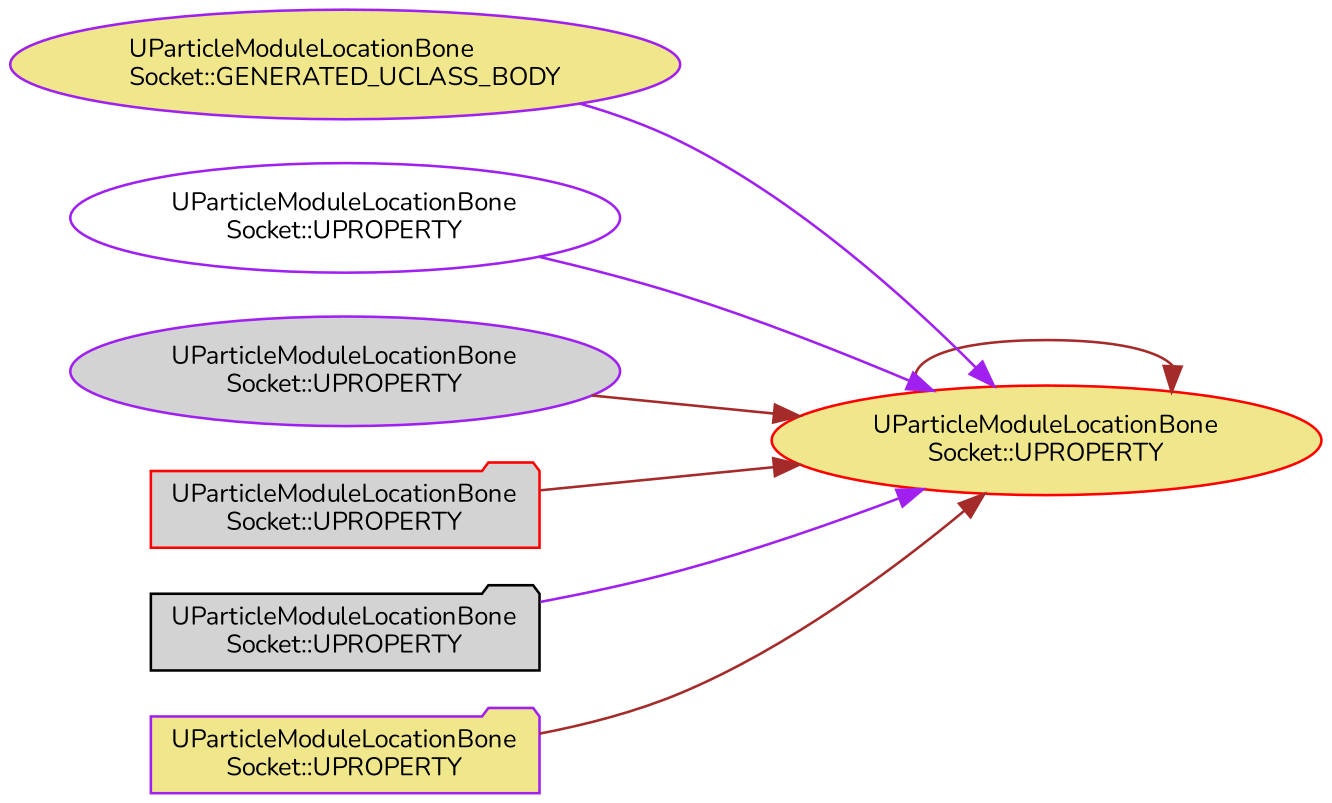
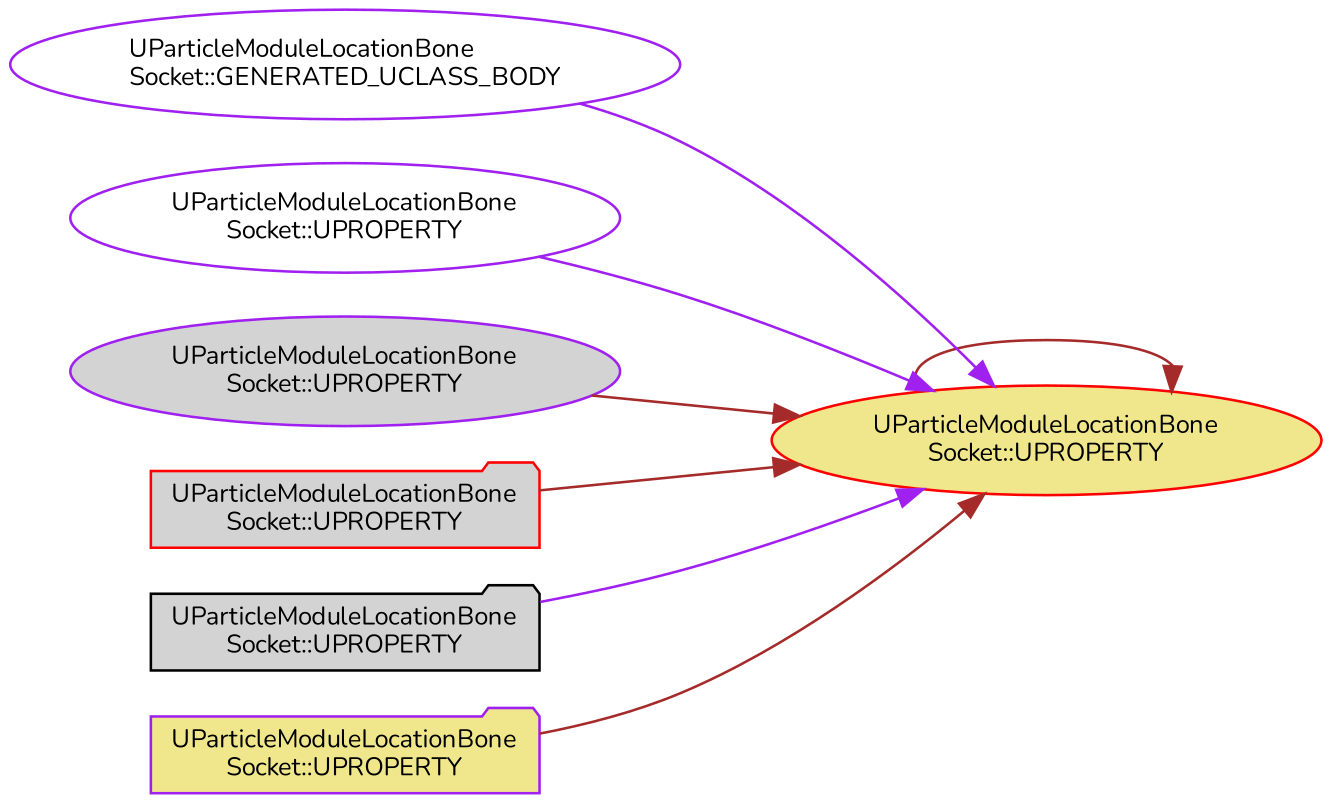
(345, 64) -> (345, 64)
